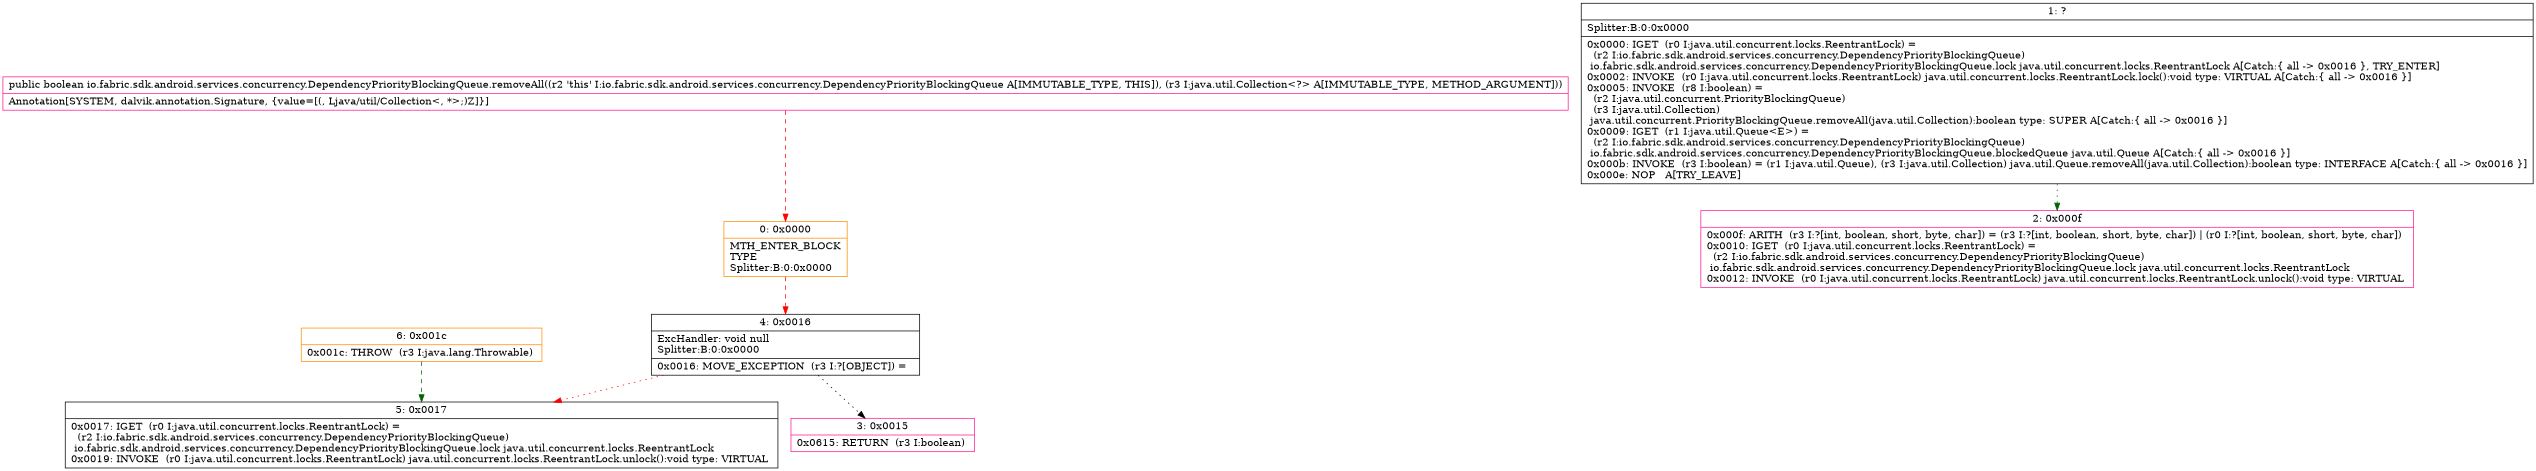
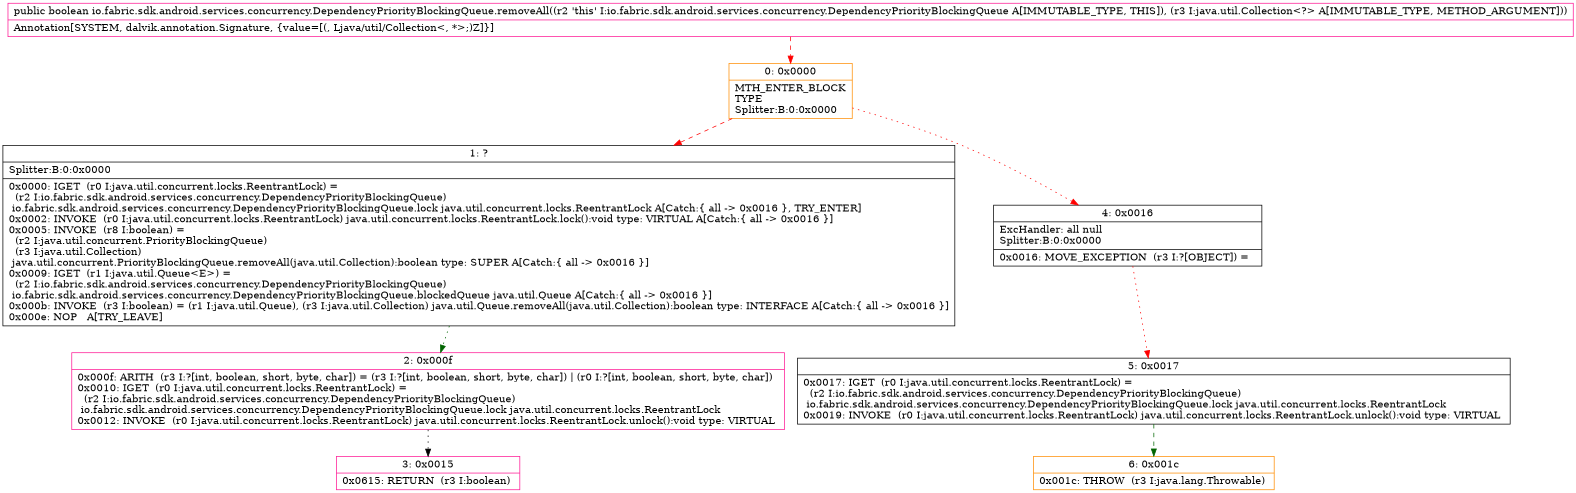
none -> (706, 130)
(786, 292) -> (965, 147)
(713, 339) -> (1051, 230)
(422, 378) -> (1154, 436)
(839, 394) -> (428, 439)
